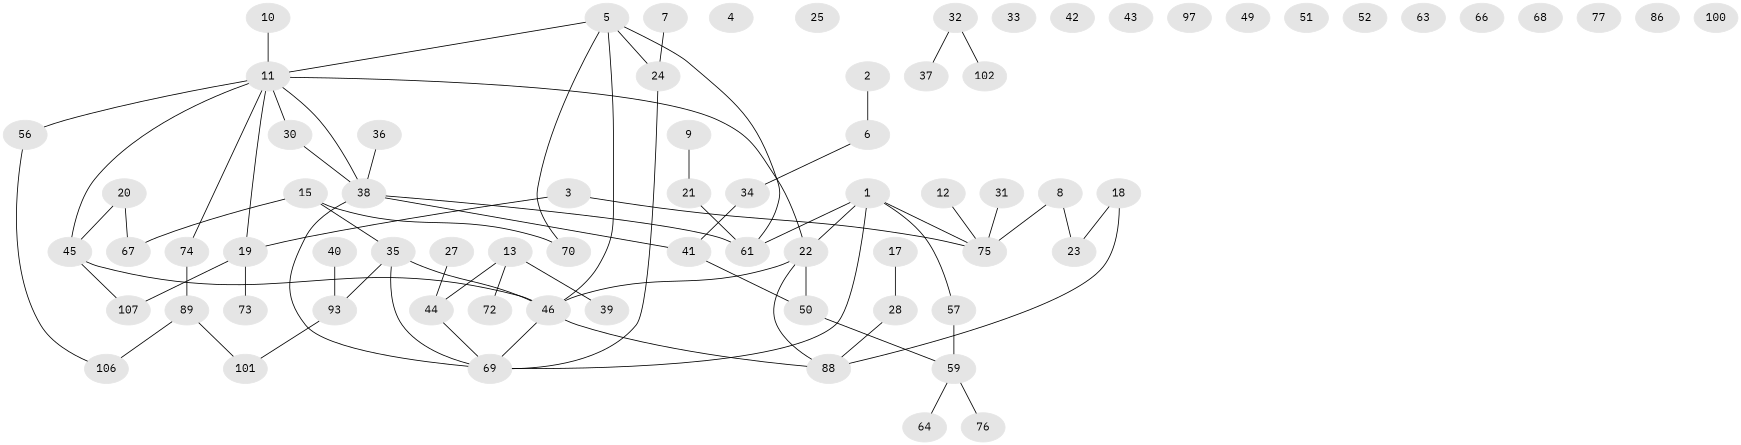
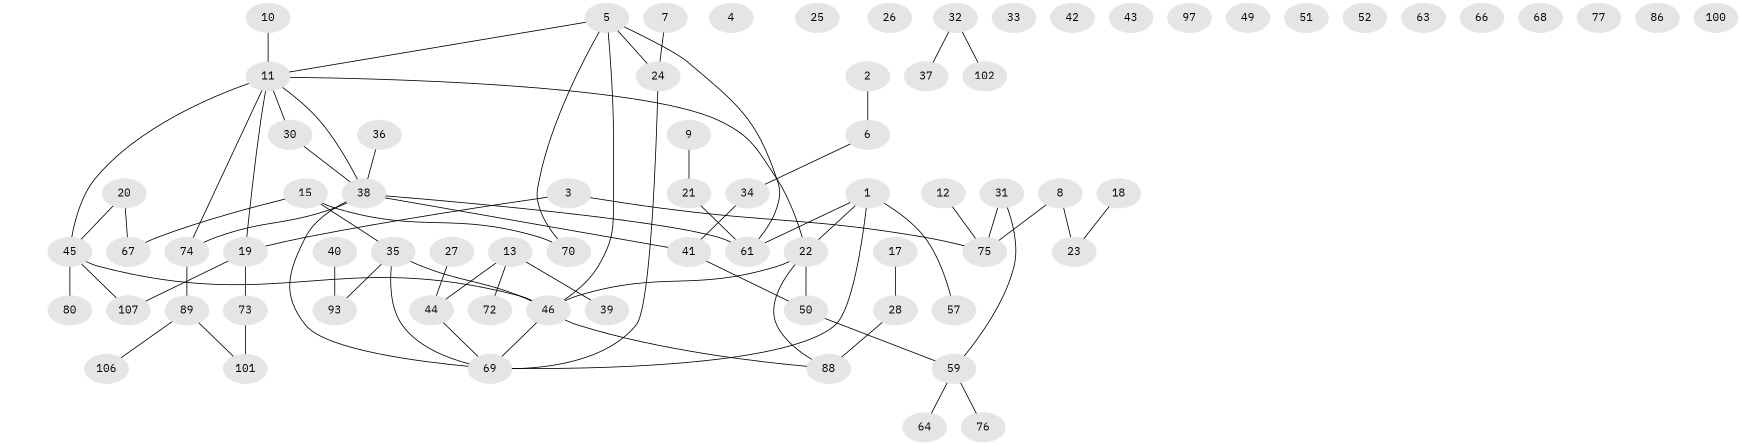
none -> (890, 18)
(25, 135) -> none
none -> (275, 223)
(926, 223) -> none
none -> (70, 310)
(1010, 317) -> none
(290, 340) -> (245, 340)
(954, 341) -> (1007, 287)
